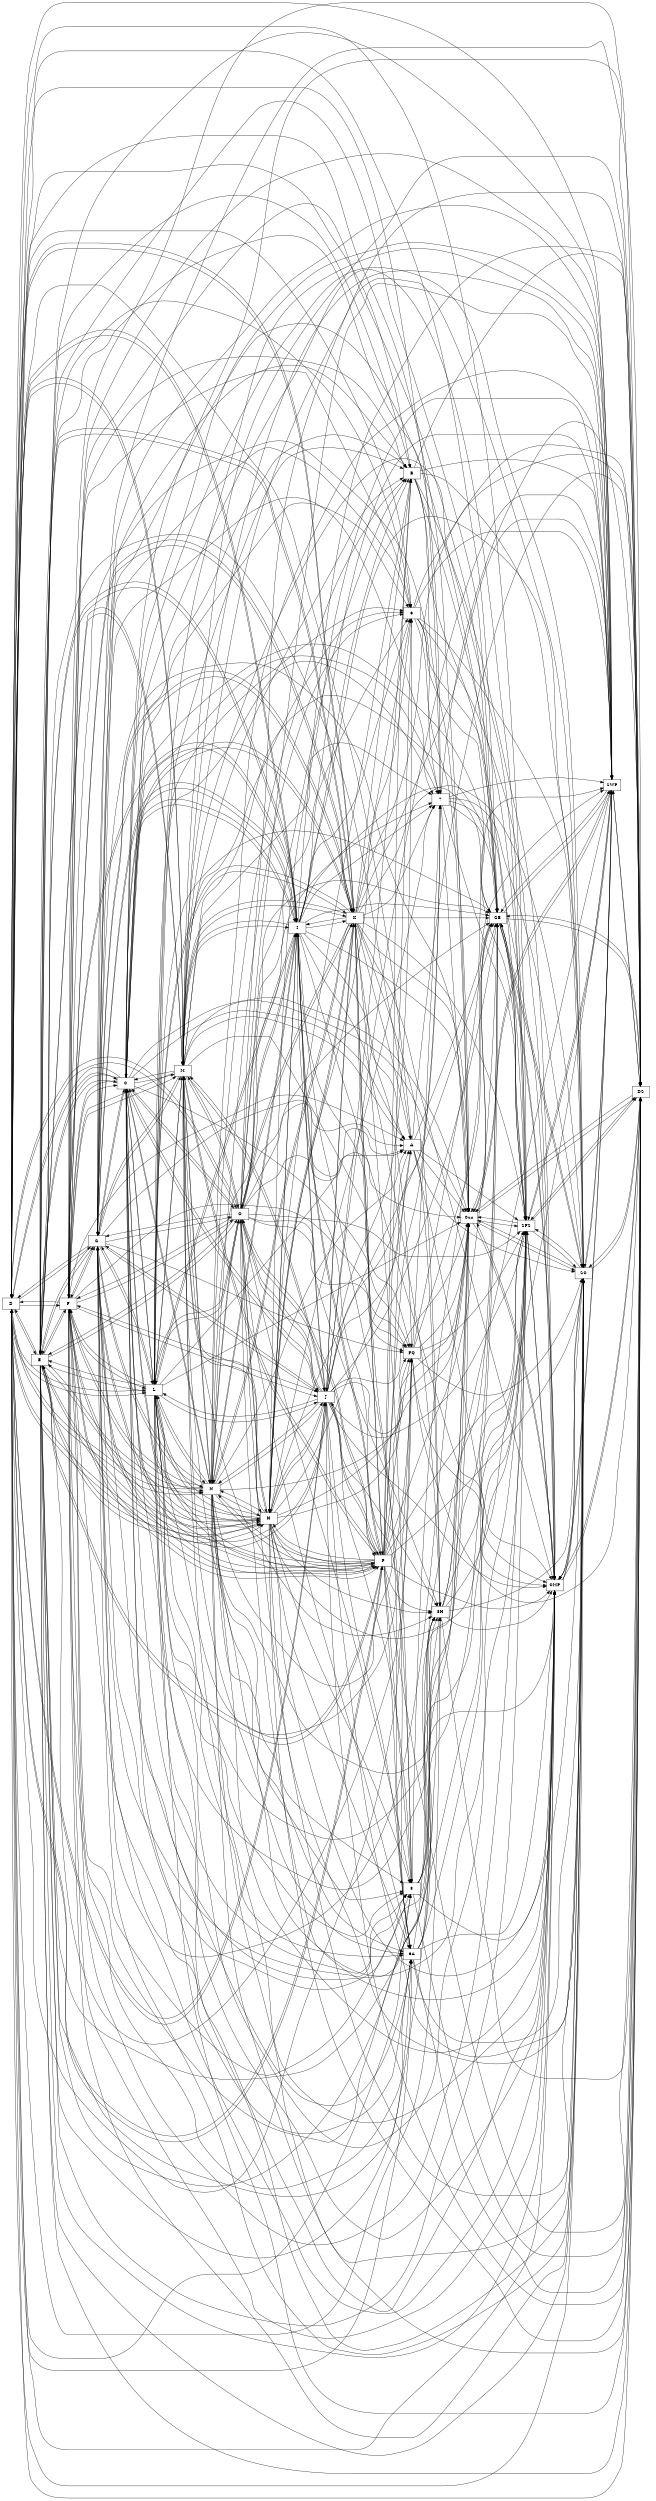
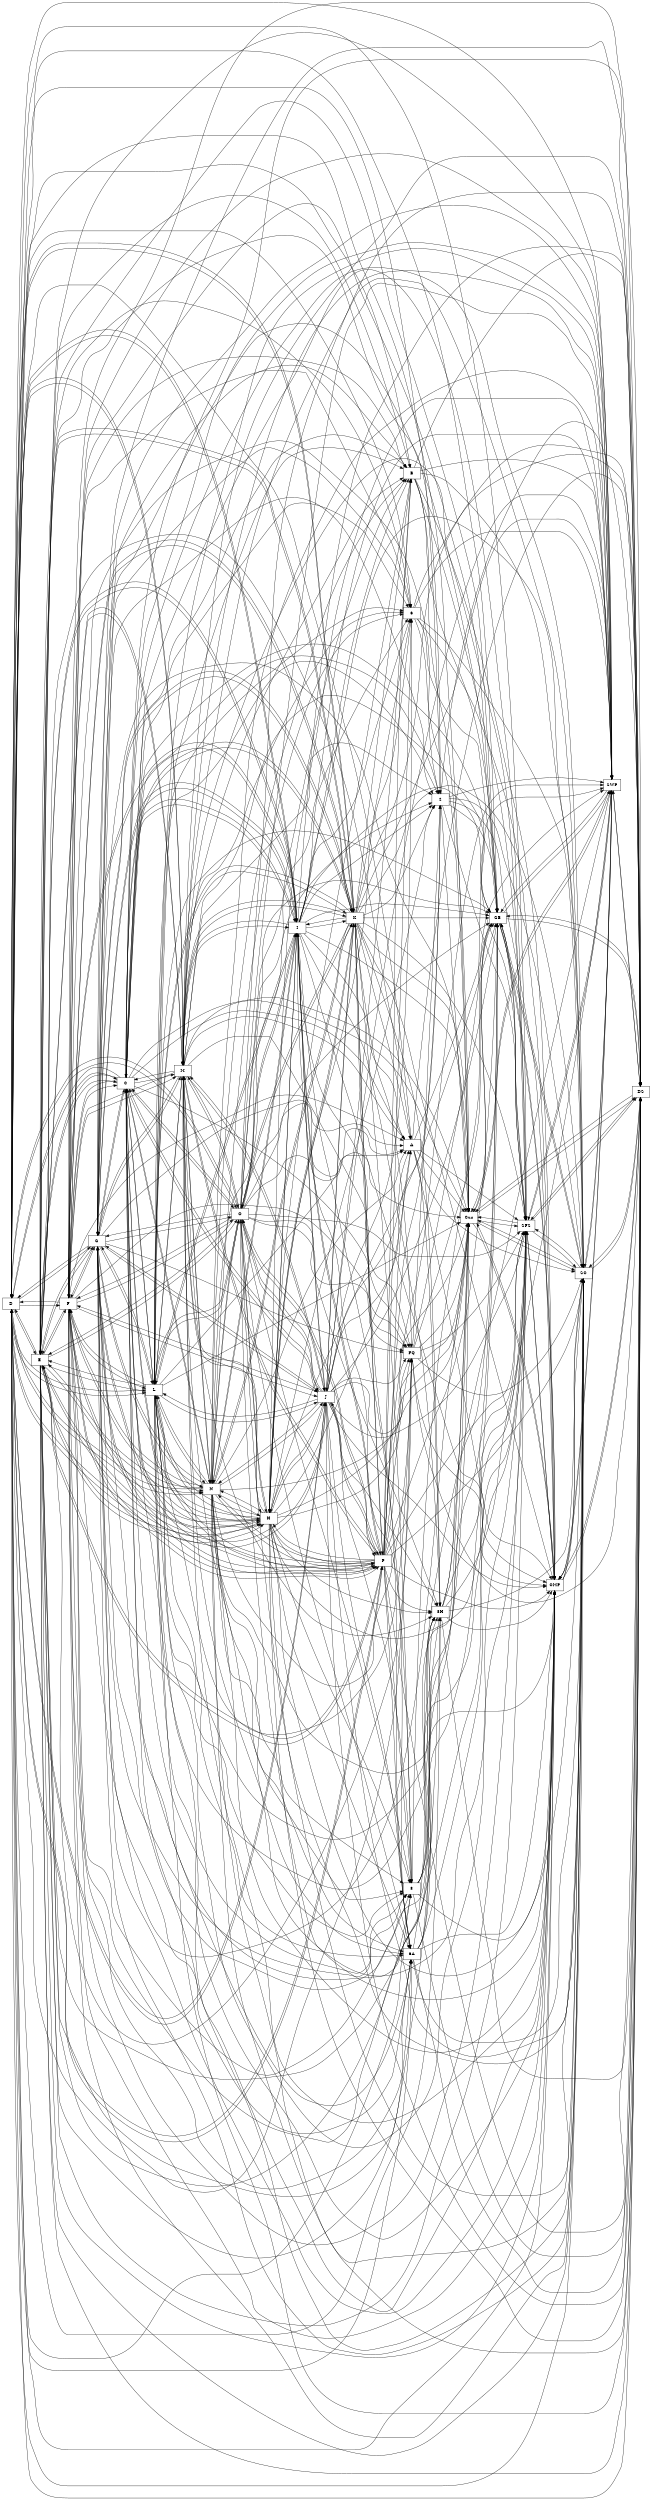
(441, 800) -> (441, 800)
(509, 939) -> none
none -> (432, 1163)
